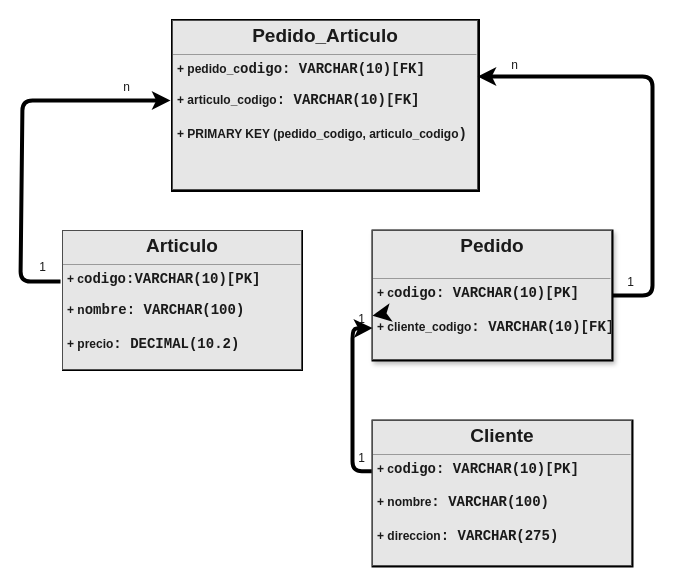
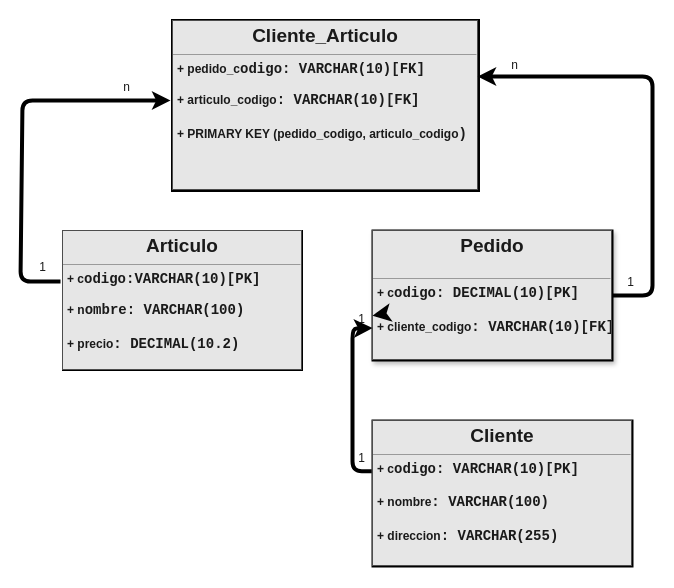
(311, 49) -> (311, 49)
(474, 252) -> (474, 252)
(450, 449) -> (450, 449)
